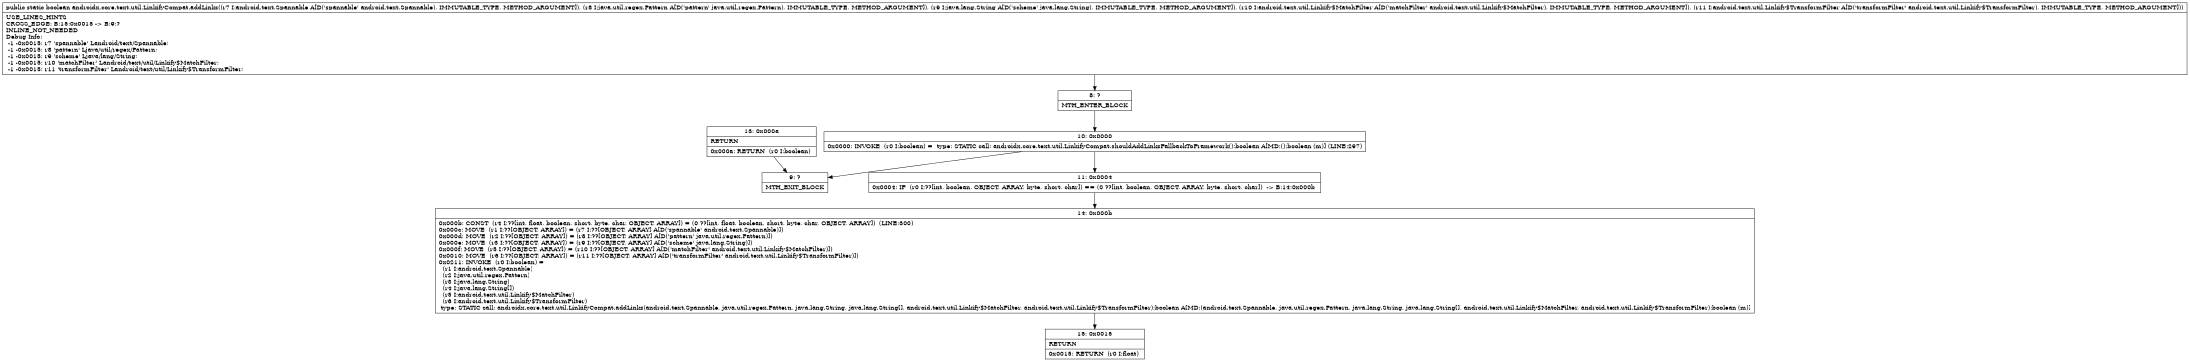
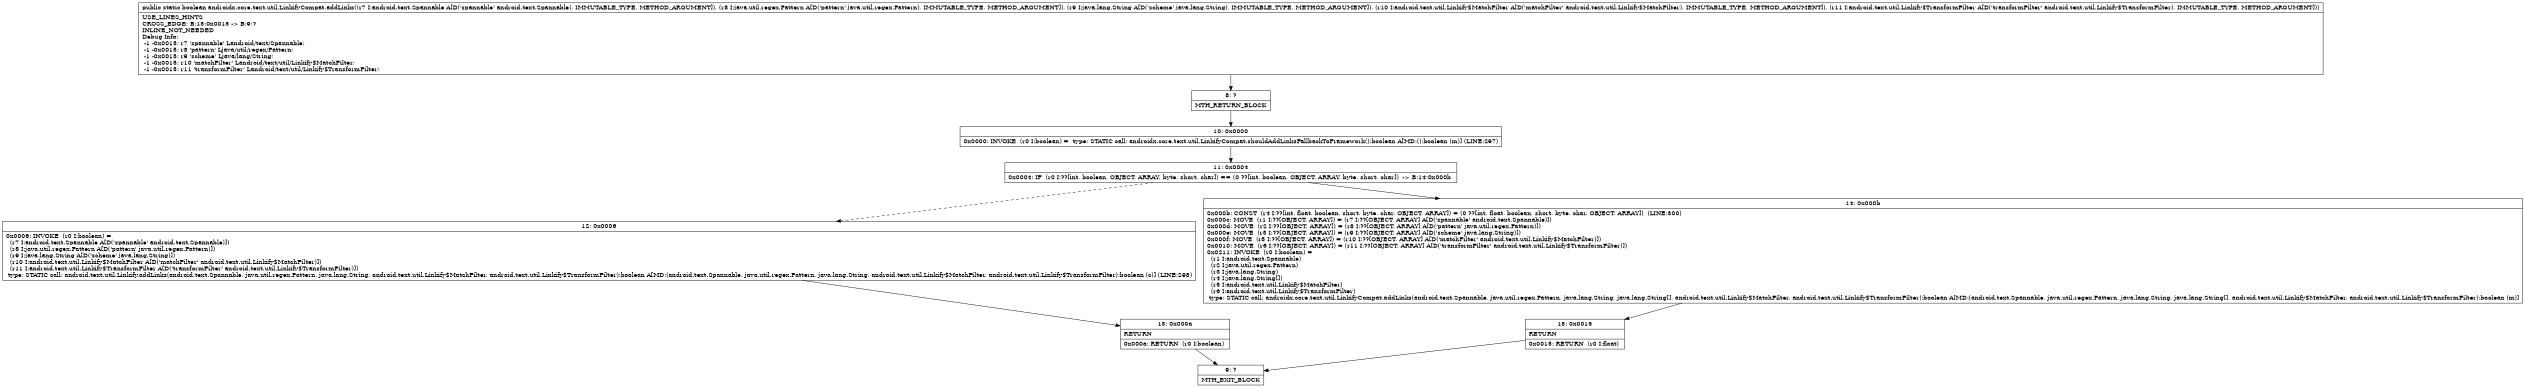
(1095, 106) -> (1231, 106)
(927, 164) -> (1397, 355)
none -> (599, 251)
